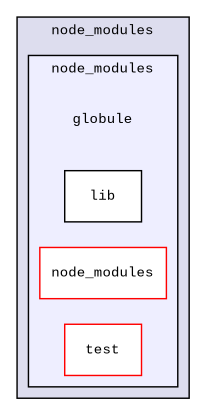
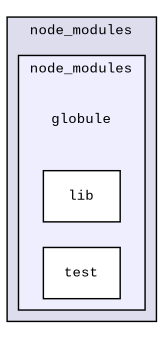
(103, 273) -> none
(103, 350) -> (82, 273)
